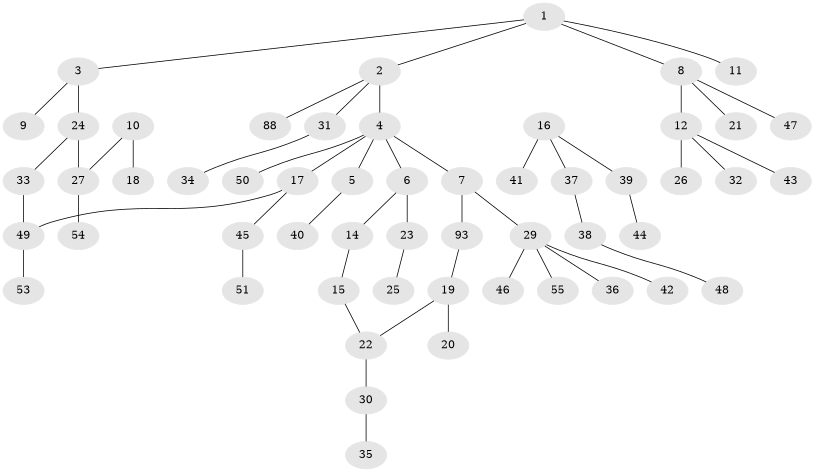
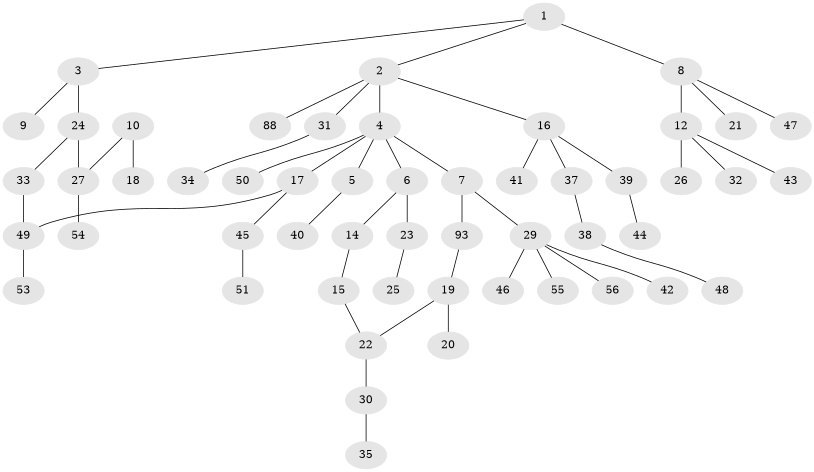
(736, 72) -> none
none -> (462, 99)
(613, 291) -> (613, 291)
